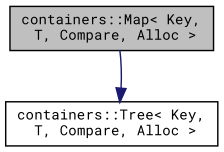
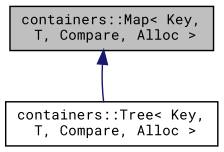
(121, 69) -> (102, 83)
